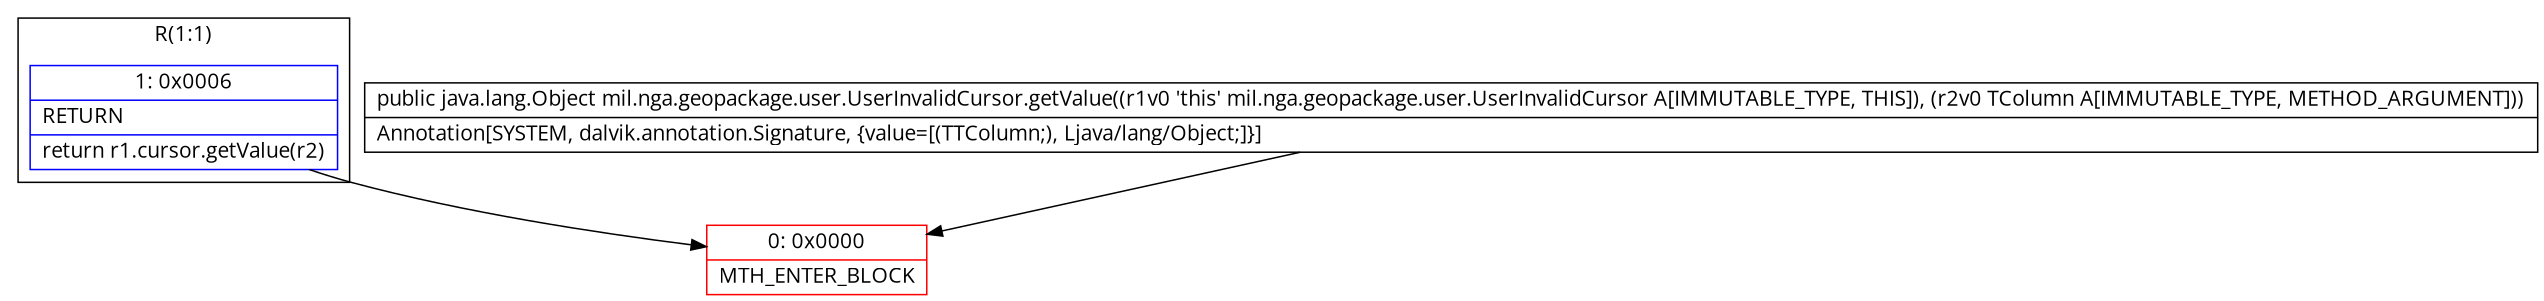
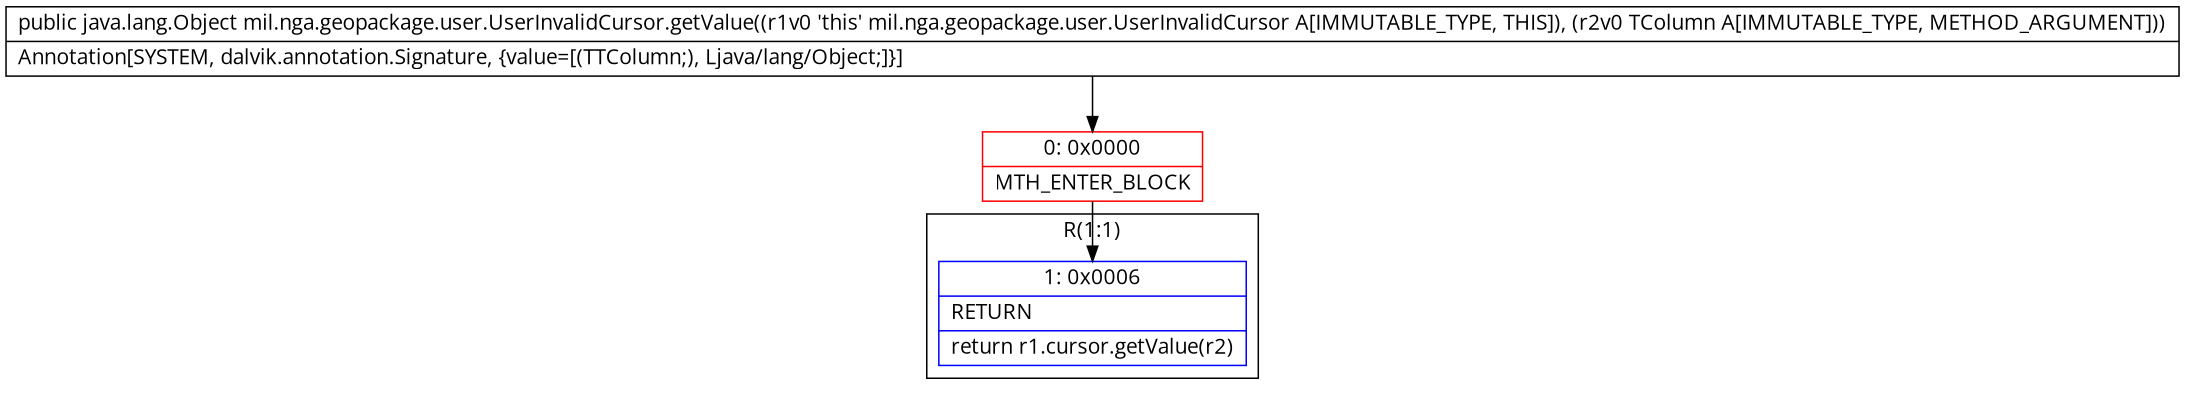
(499, 215) -> (1093, 224)
